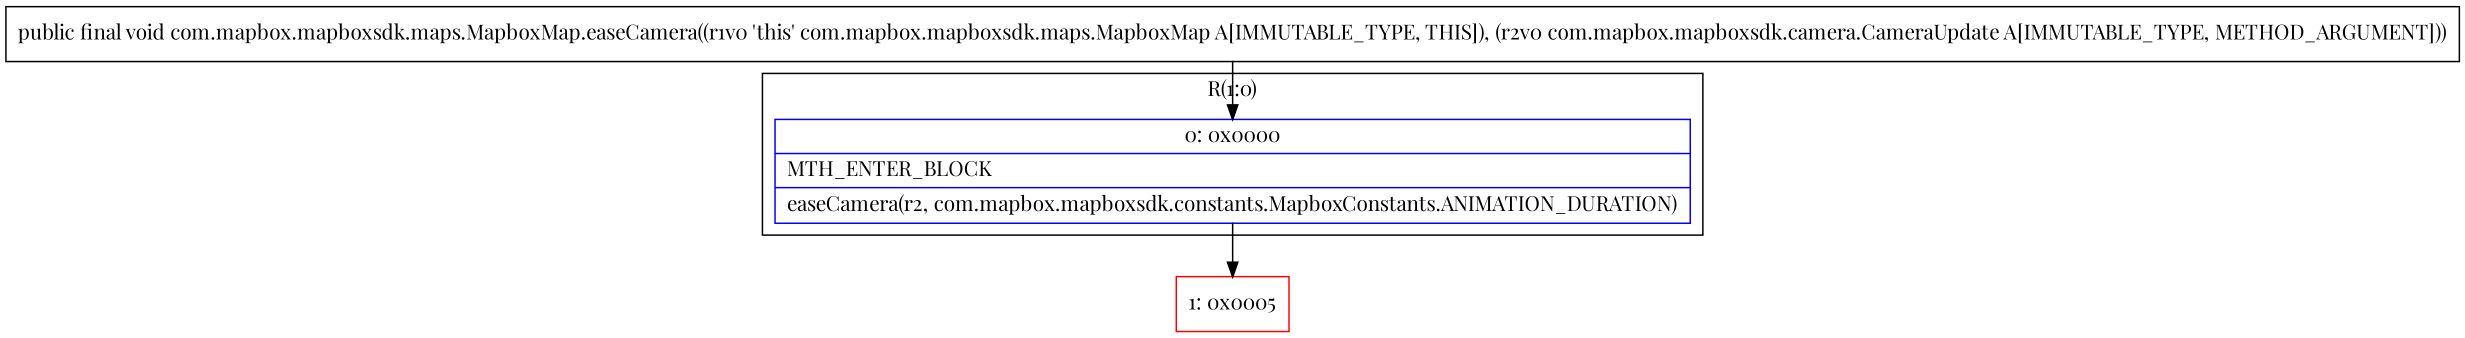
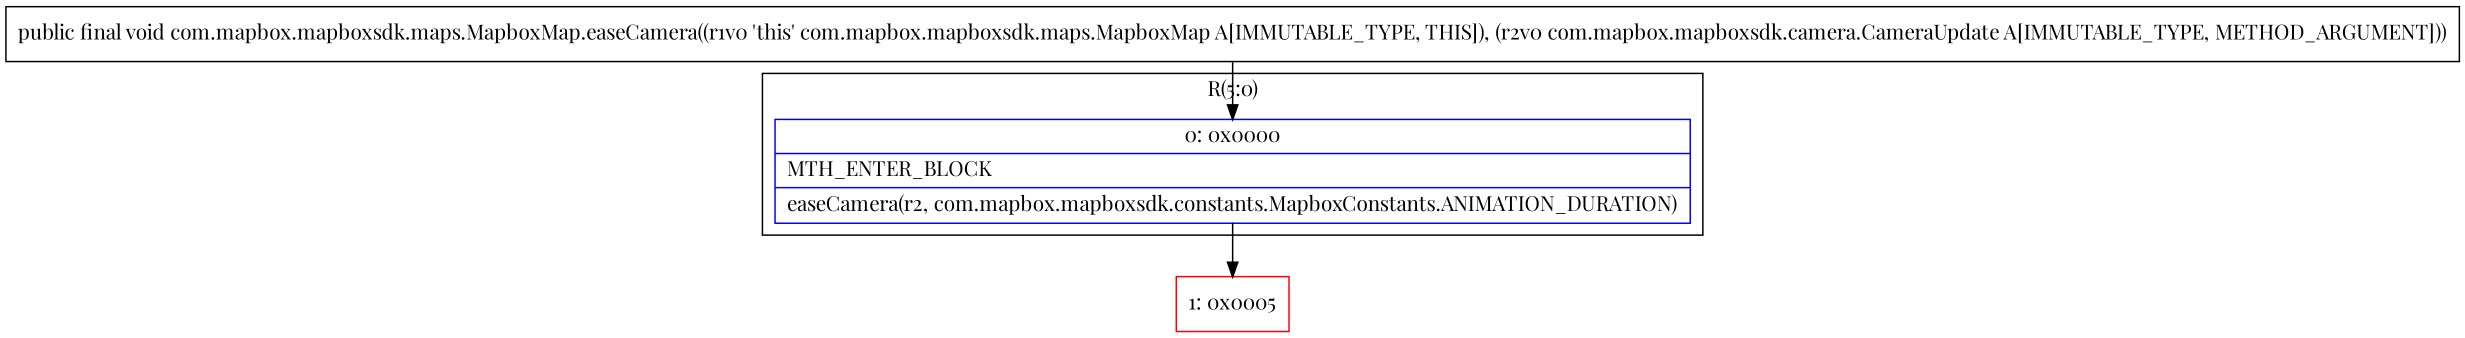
(1233, 90) -> (1233, 90)
